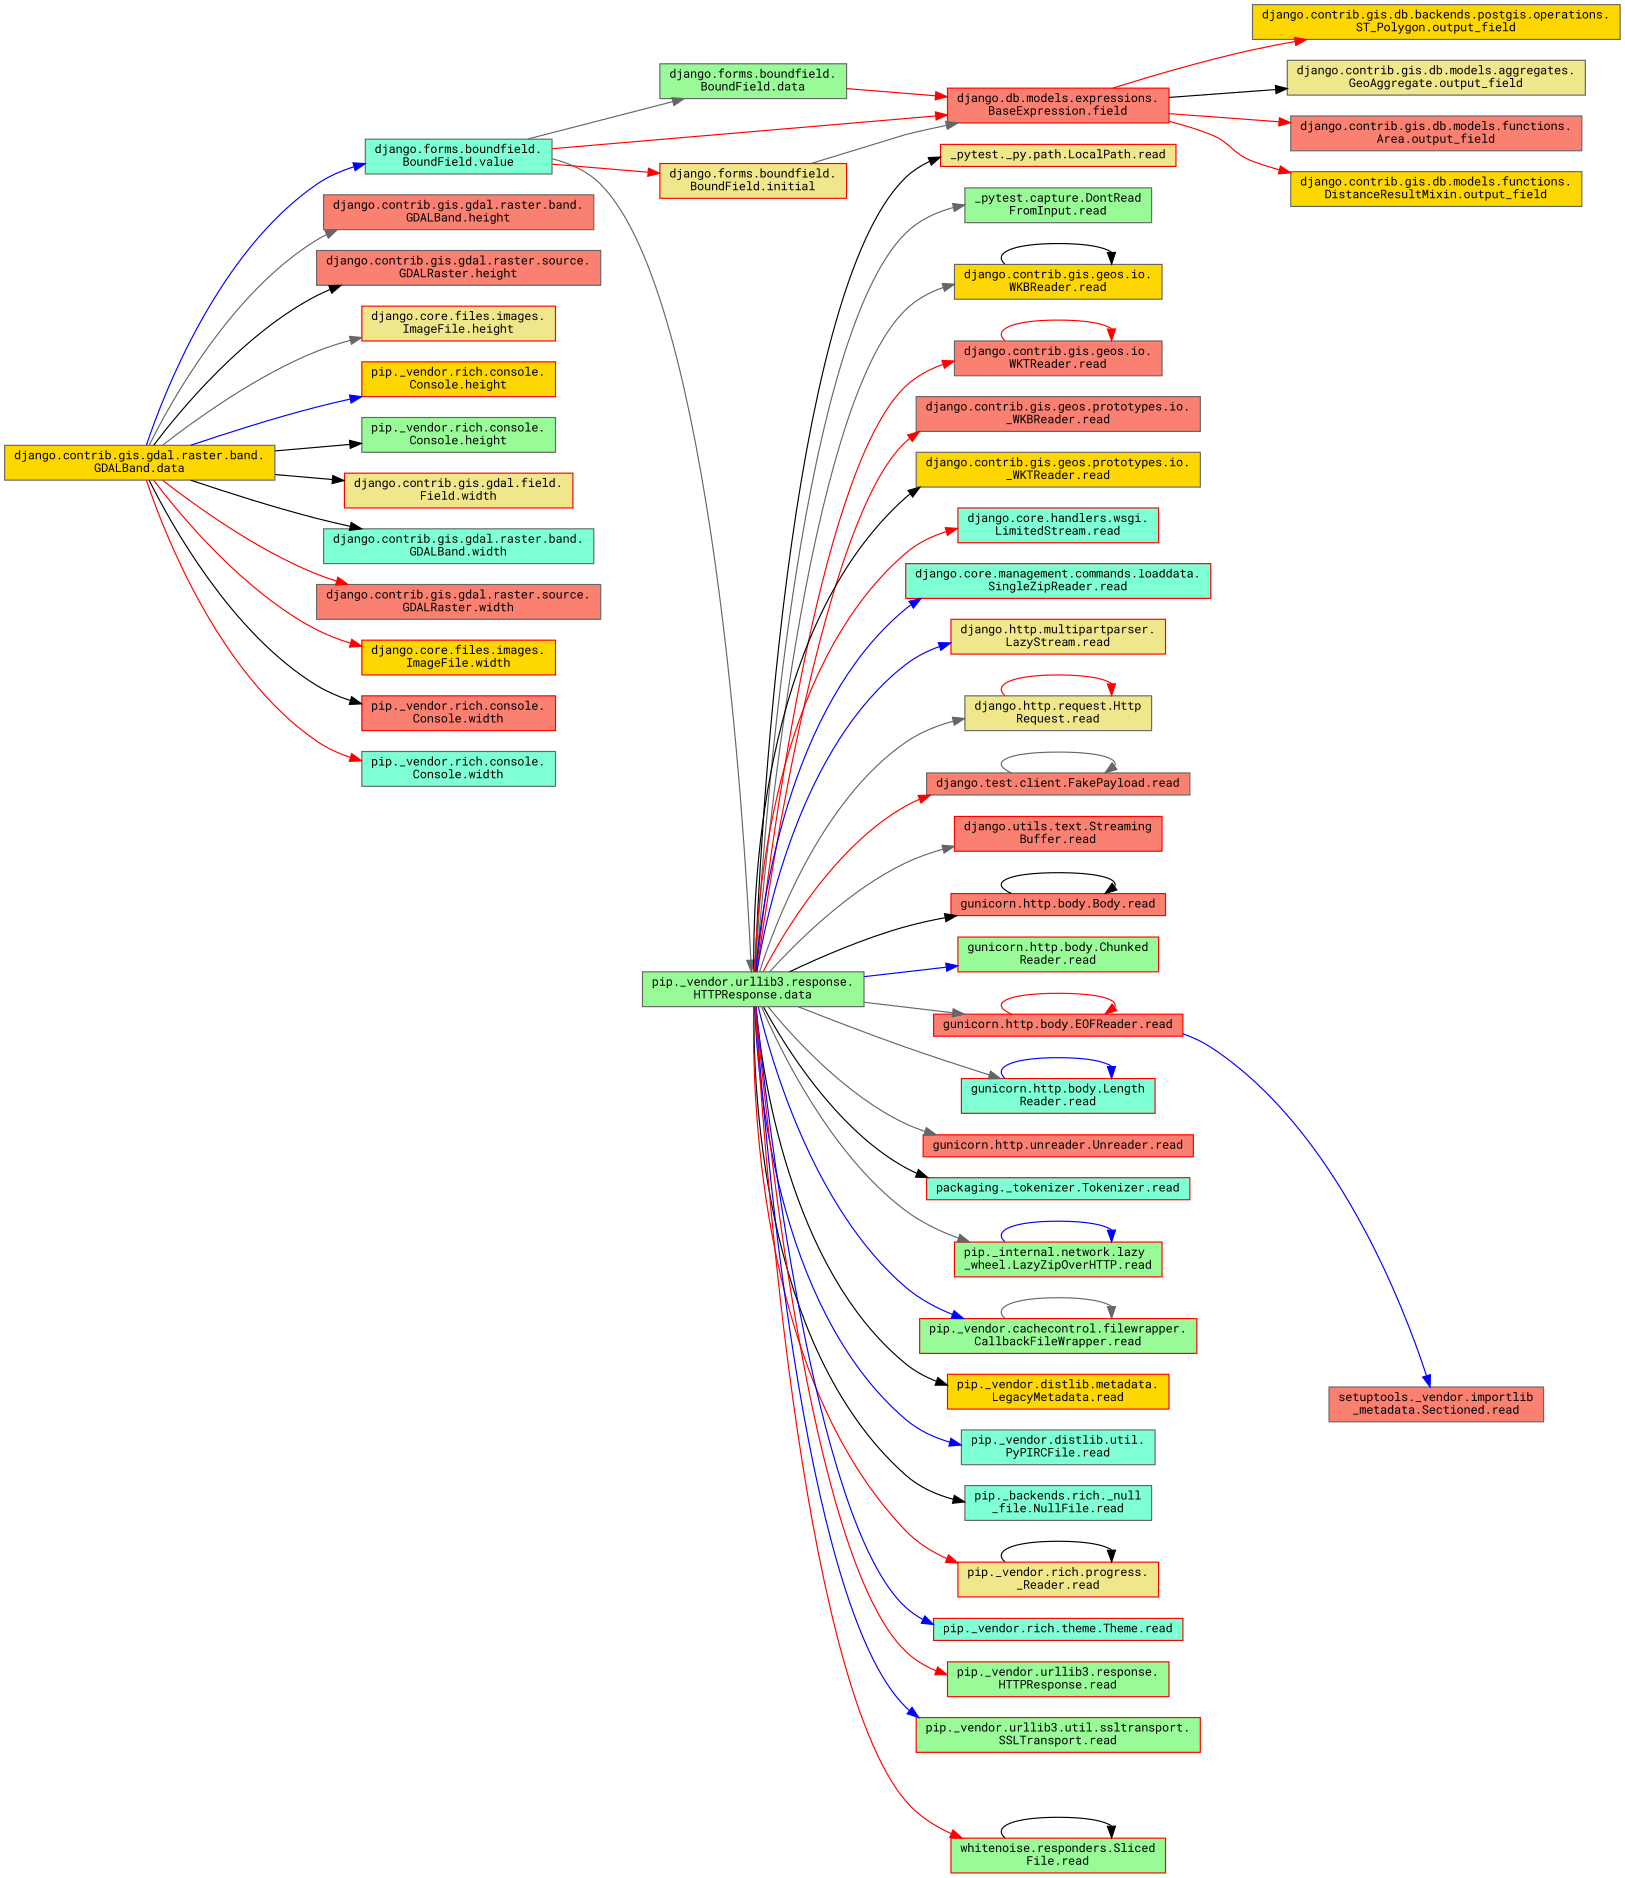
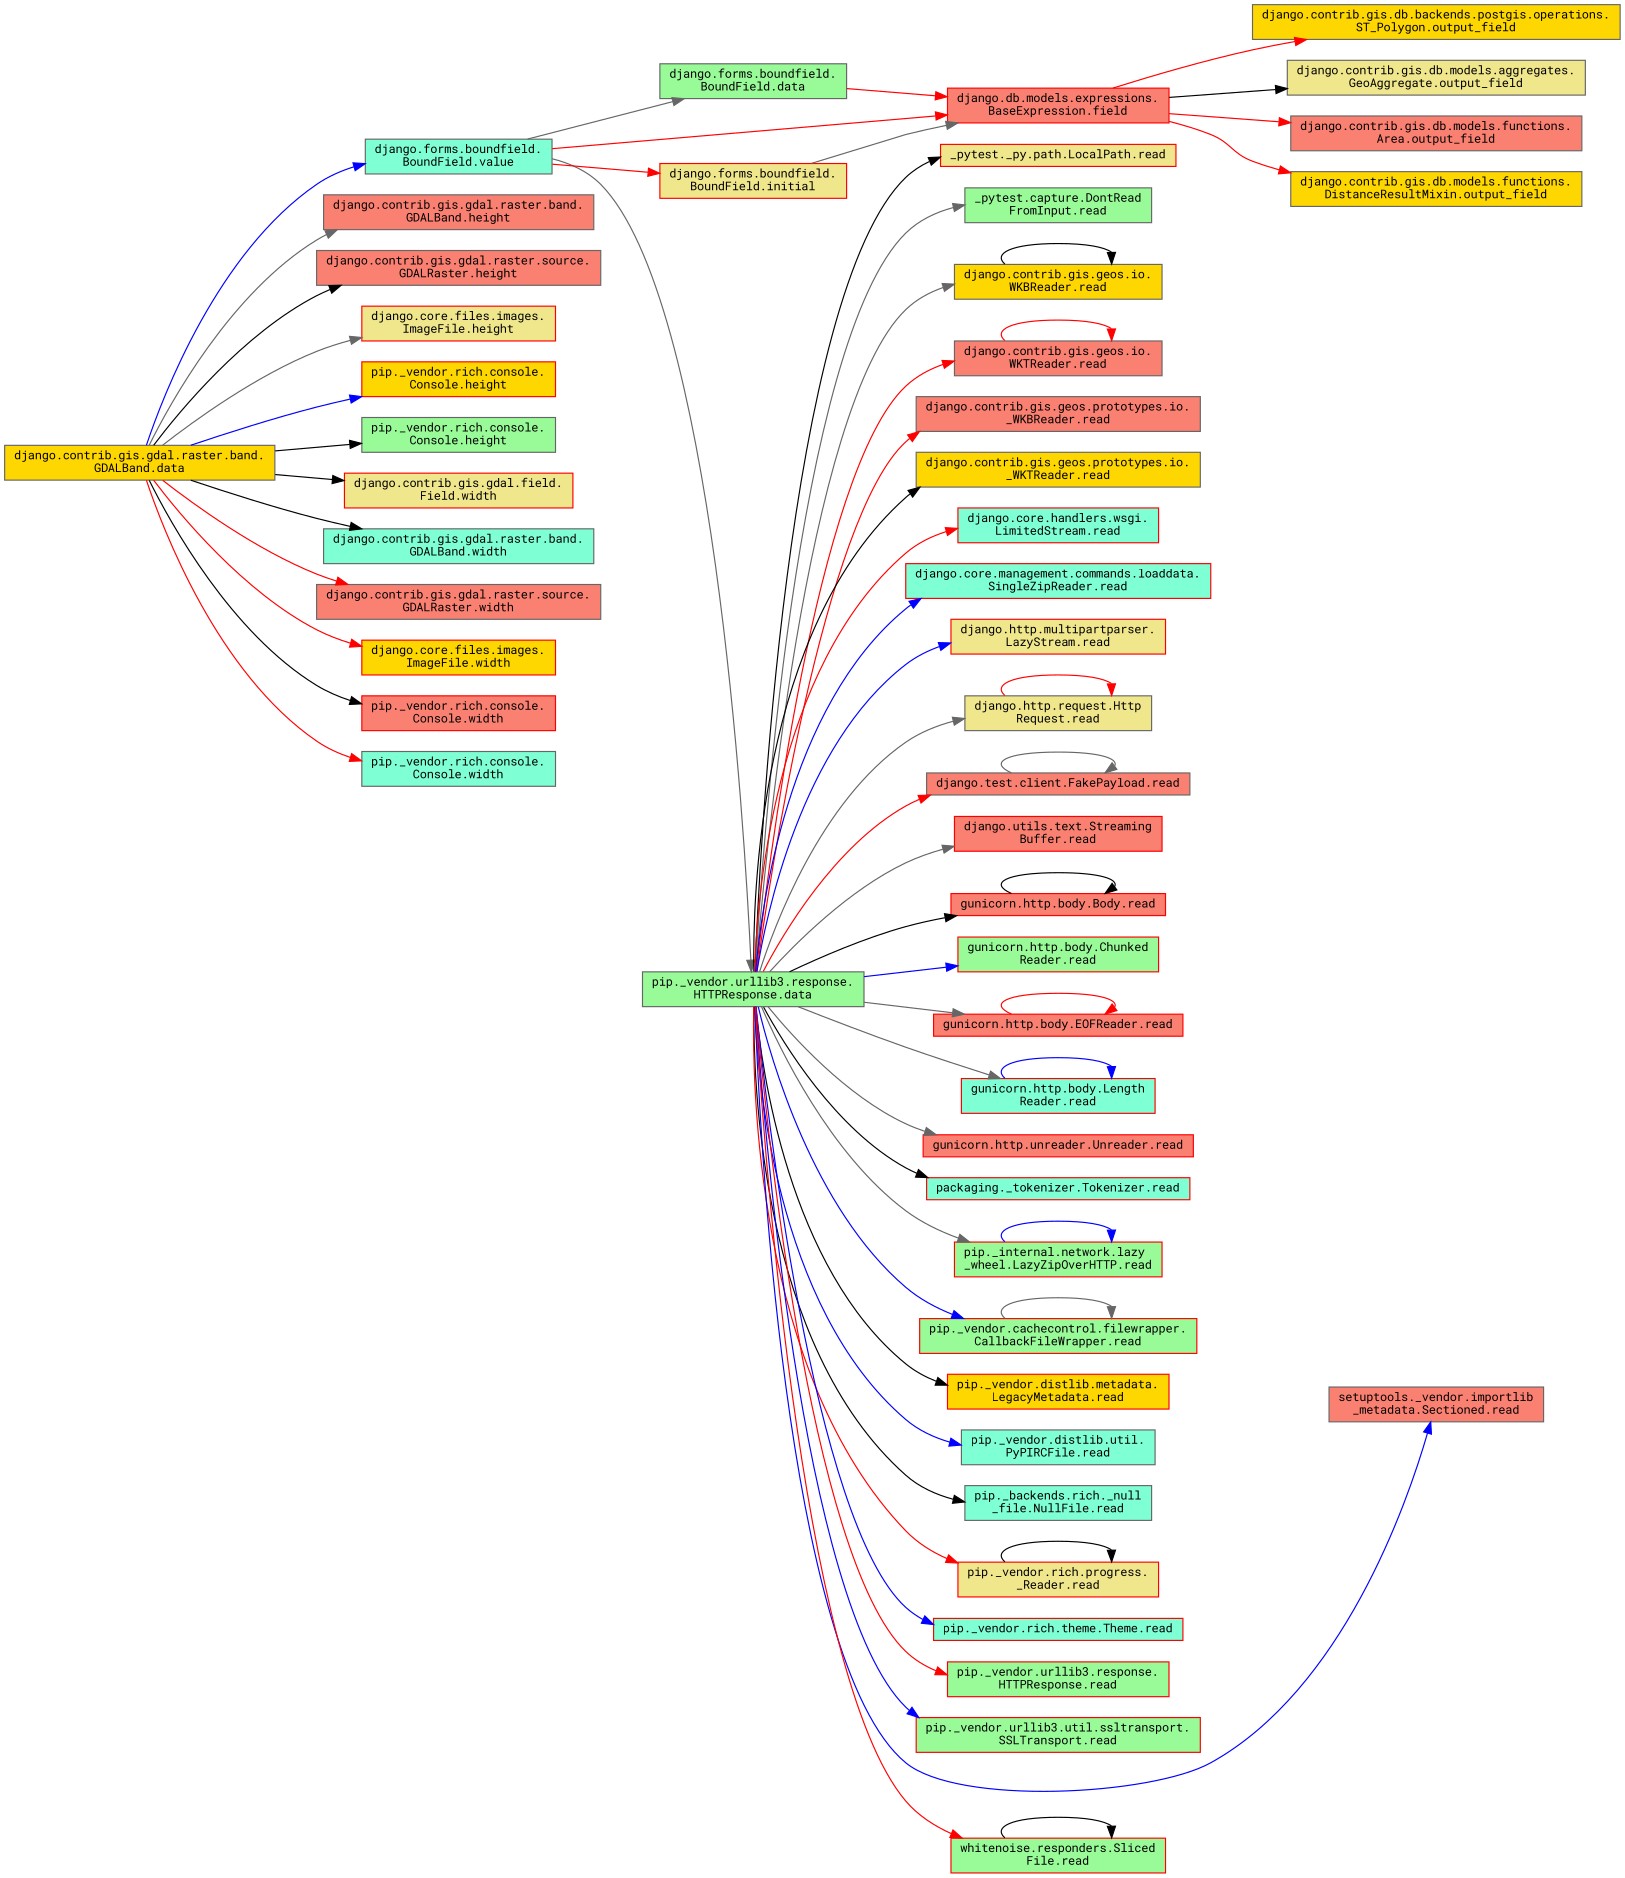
(1336, 1181) -> (887, 1737)
